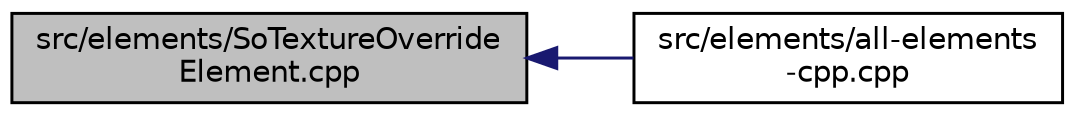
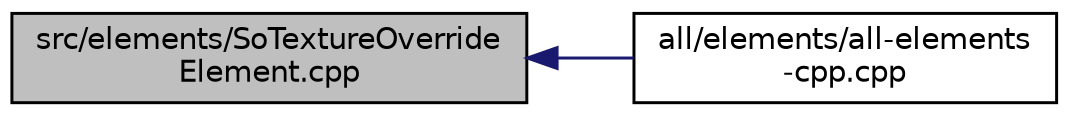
(848, 58) -> (845, 58)
